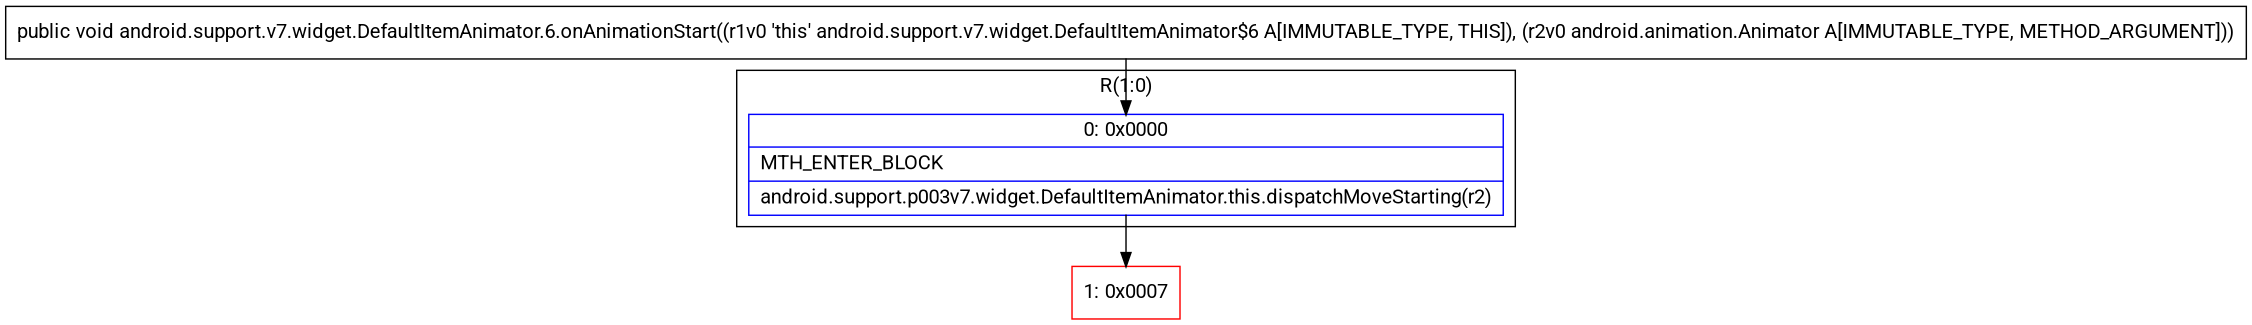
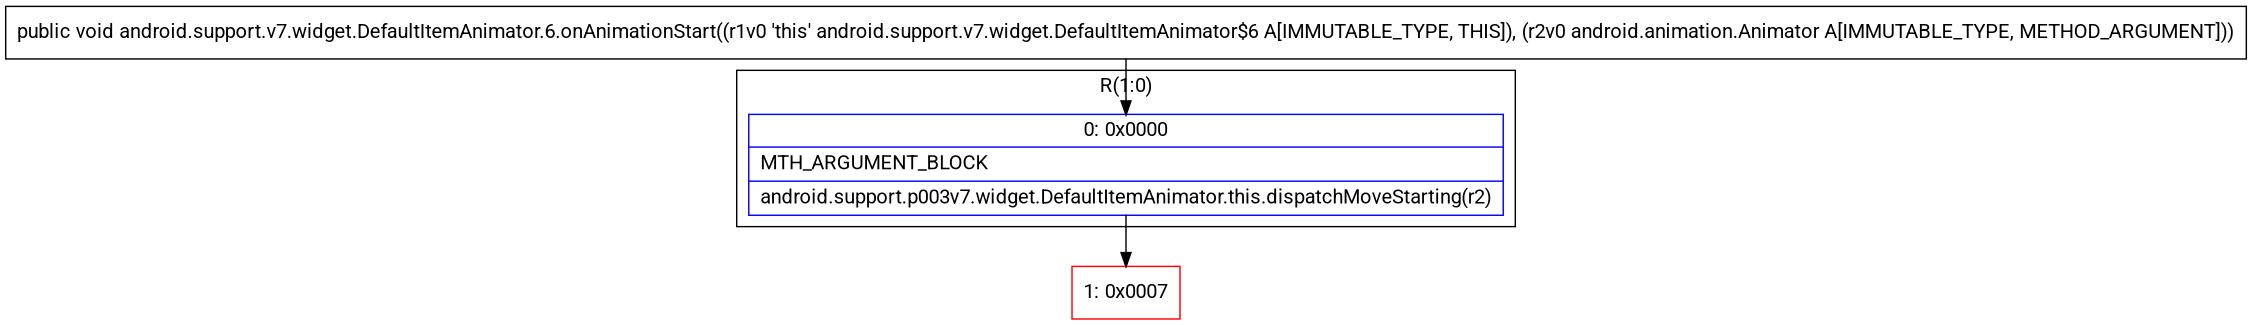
(852, 163) -> (875, 163)
